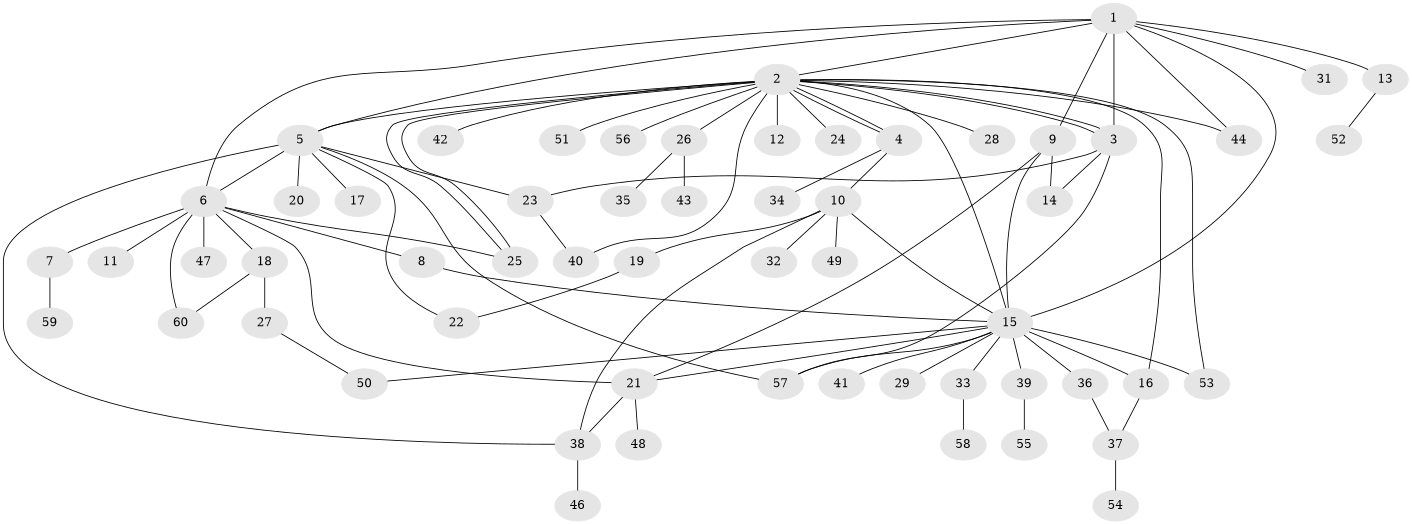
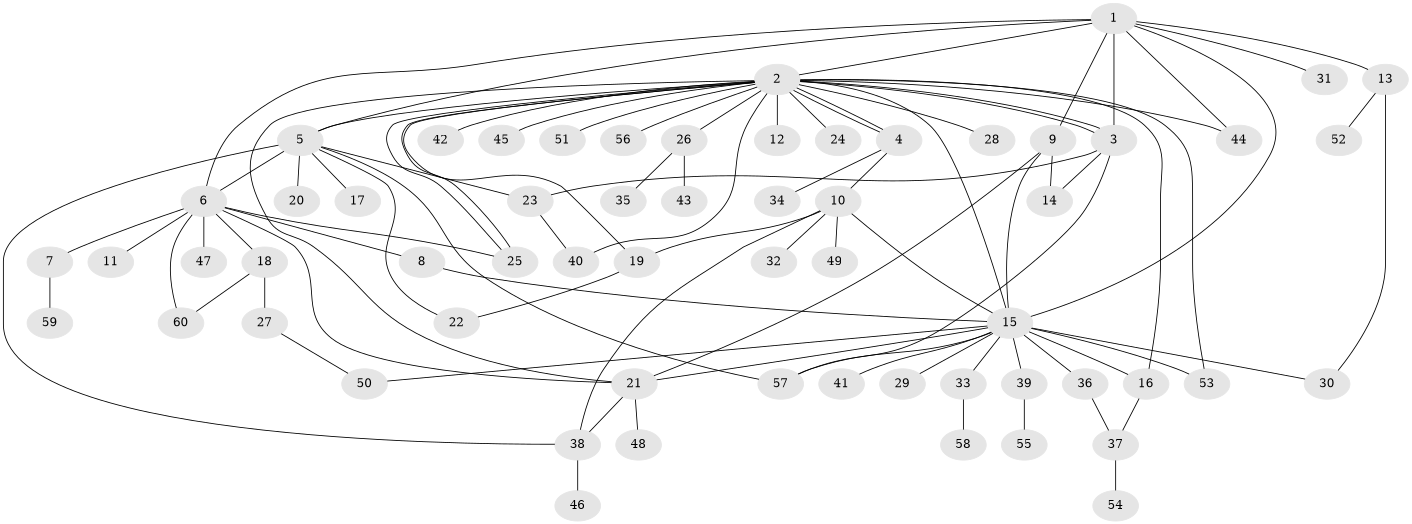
none -> (268, 127)
none -> (502, 140)
none -> (479, 179)
none -> (1327, 384)
